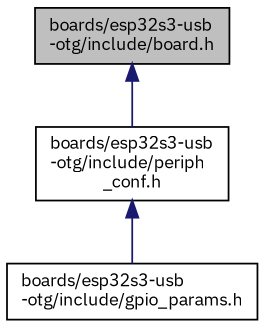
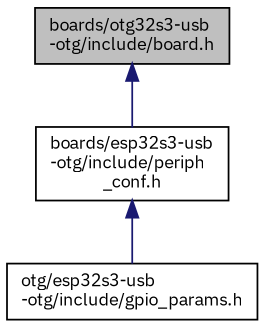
(132, 36) -> (132, 36)
(132, 292) -> (132, 292)
